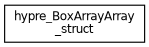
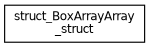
(75, 24) -> (75, 24)
